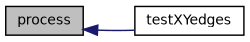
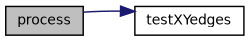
(116, 30) -> (102, 11)
